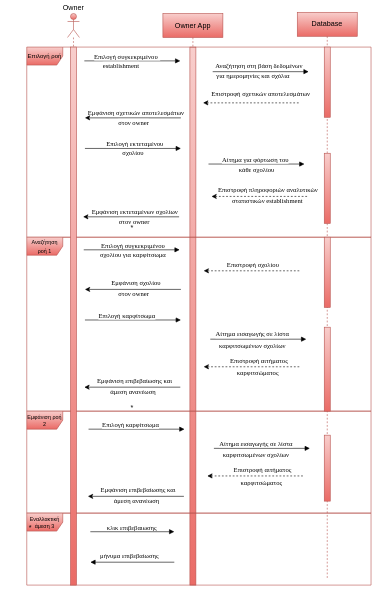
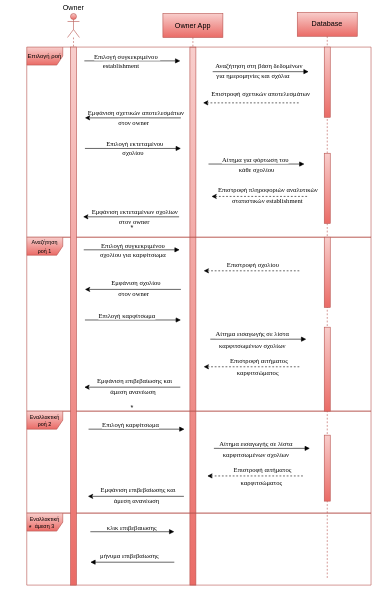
(45, 420) -> (45, 420)
